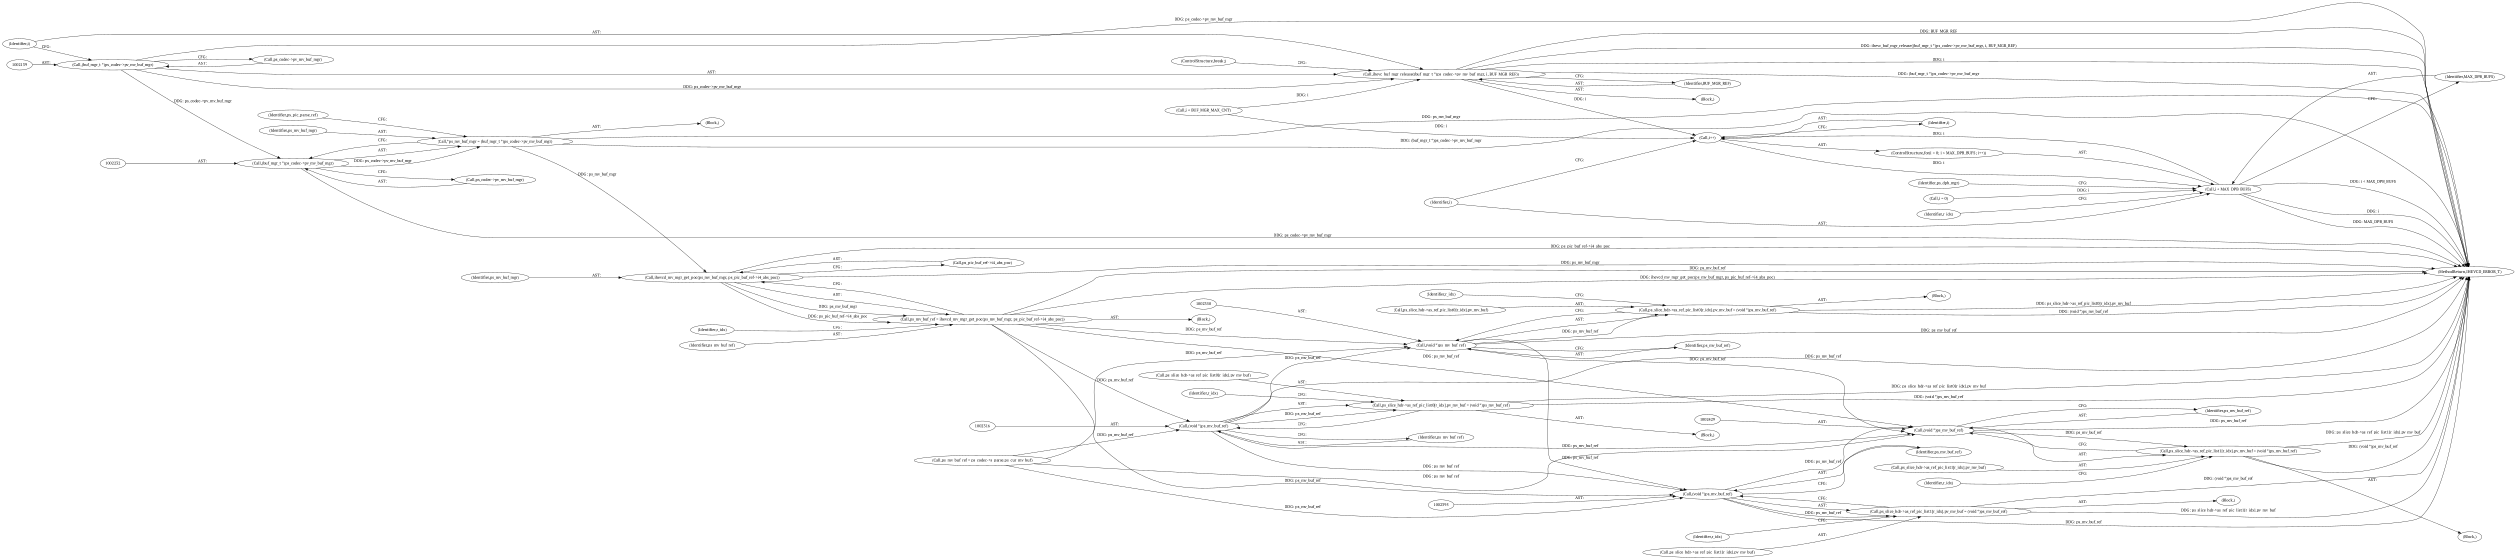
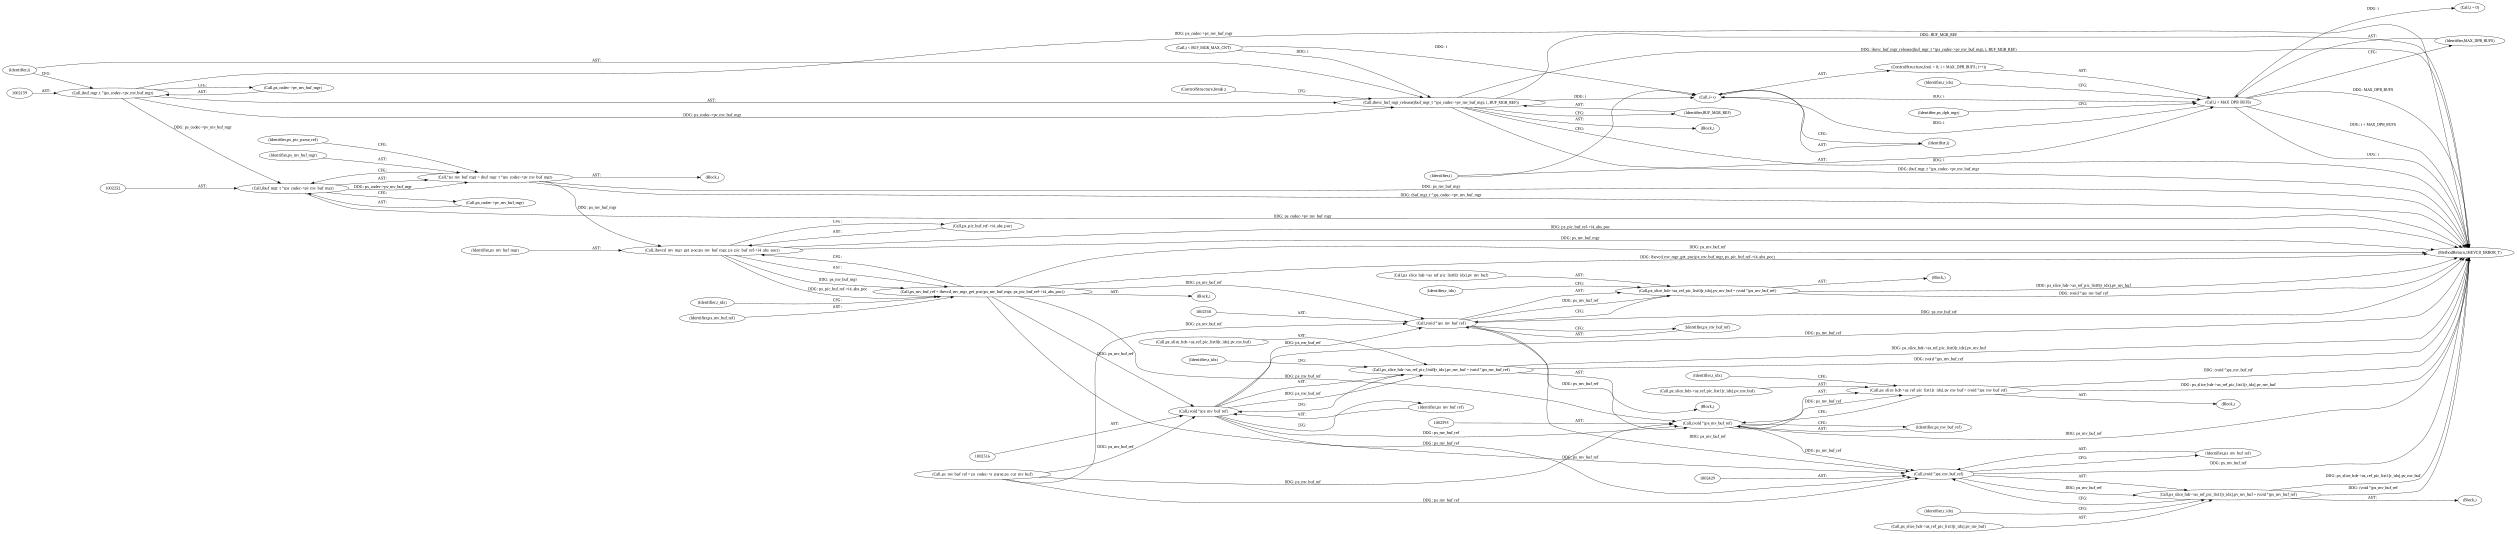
(2074, 194) -> (2333, 30)
